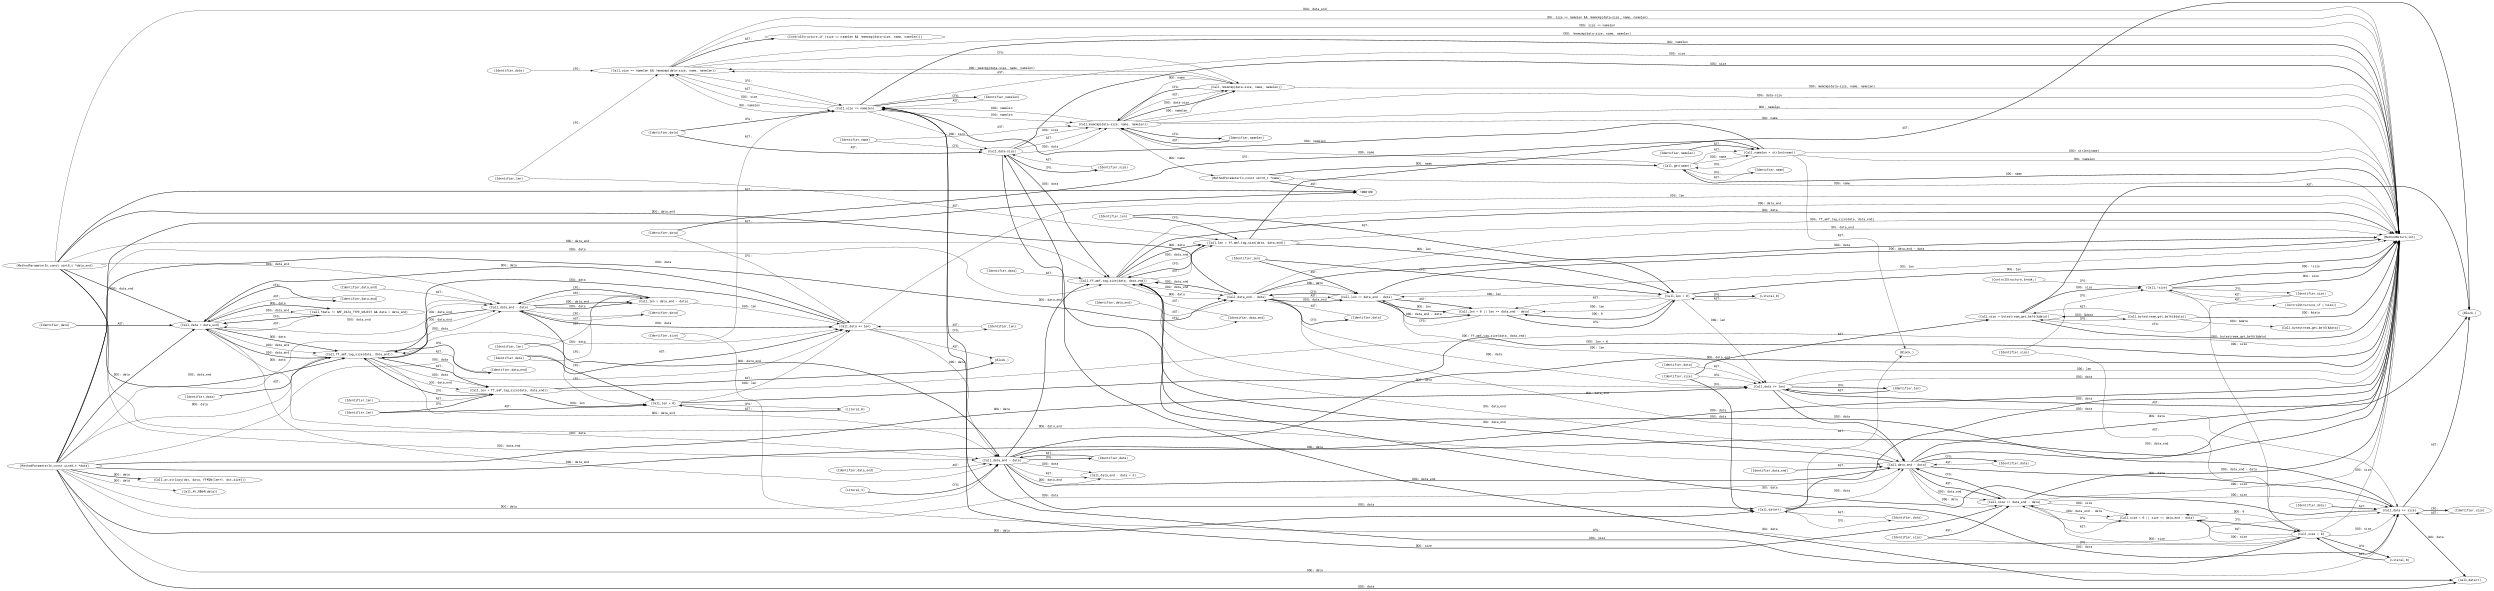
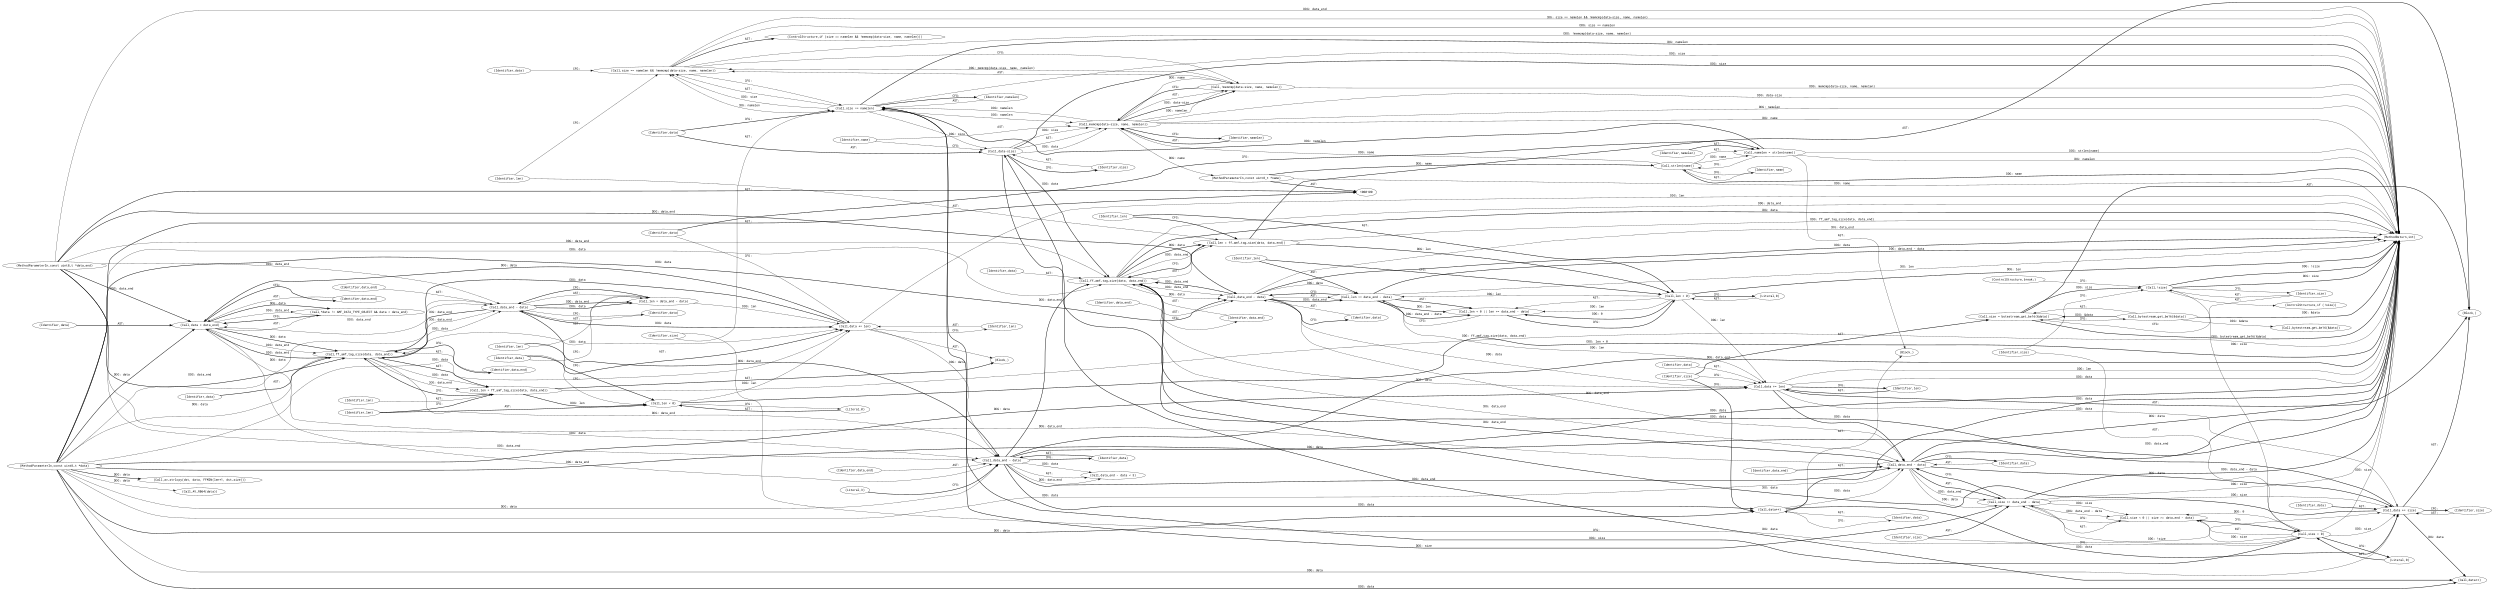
(1677, 166) -> (1677, 166)
(2157, 539) -> (2157, 539)
